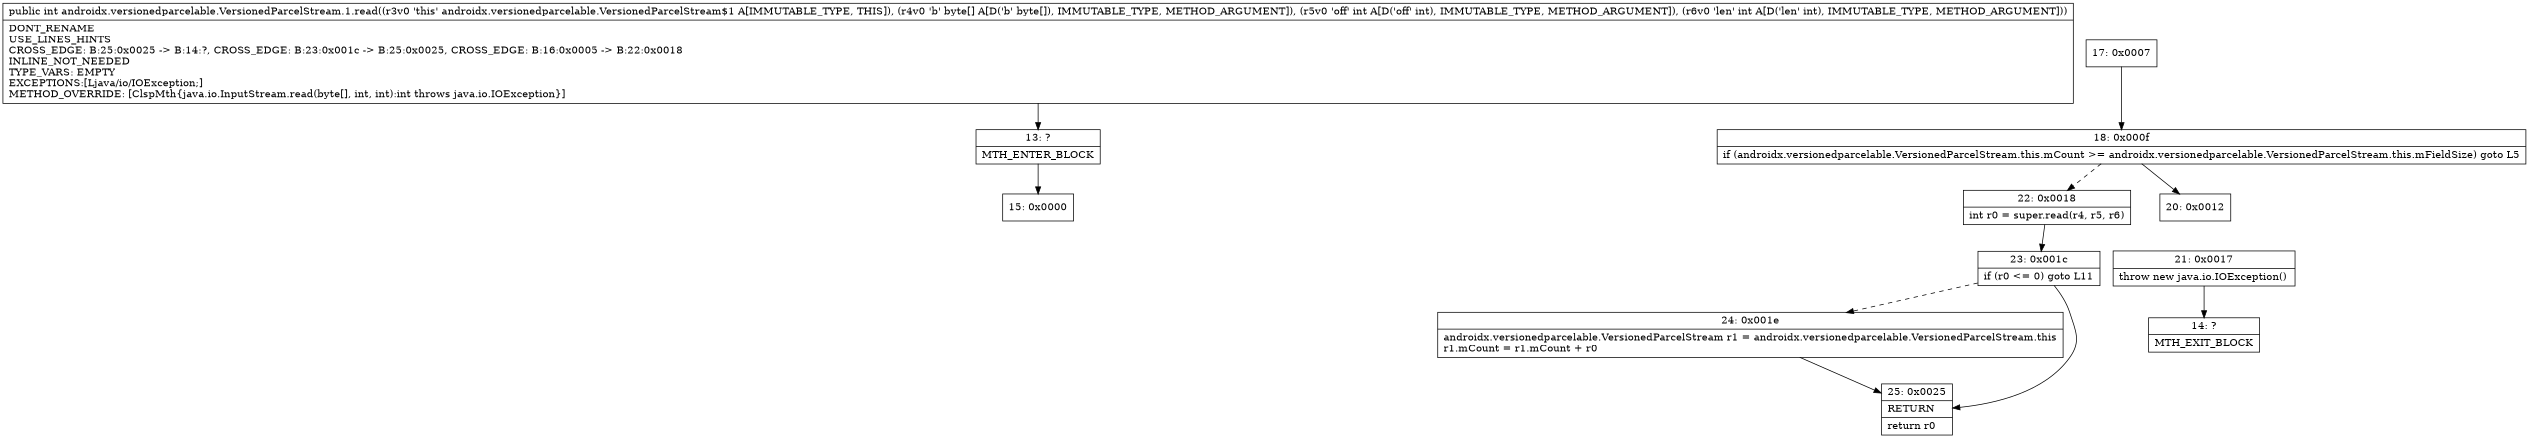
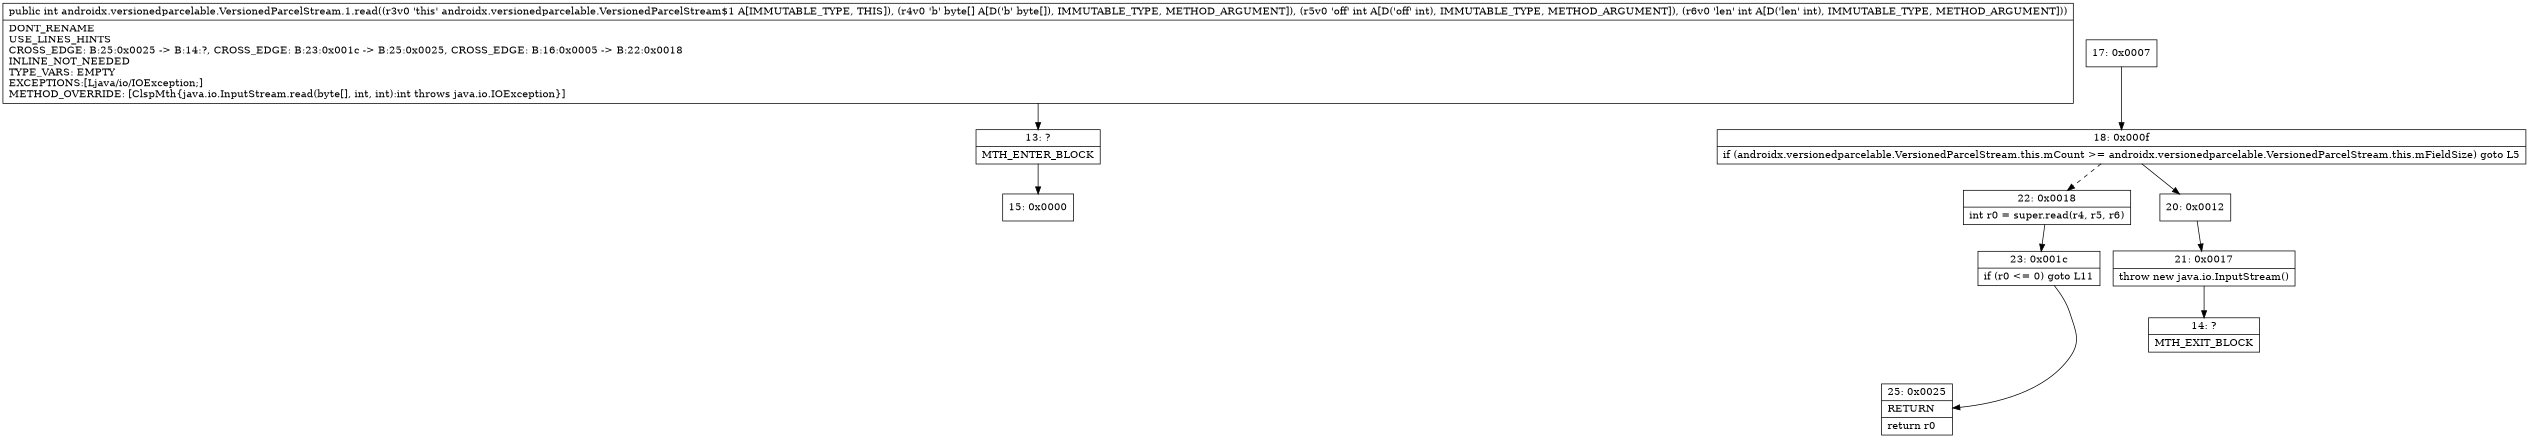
none -> (2199, 232)
(2203, 277) -> (2204, 277)
(1750, 335) -> none
